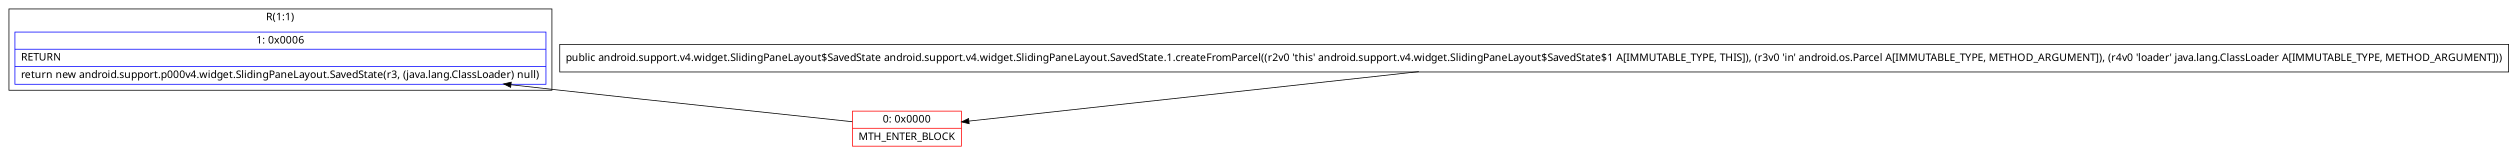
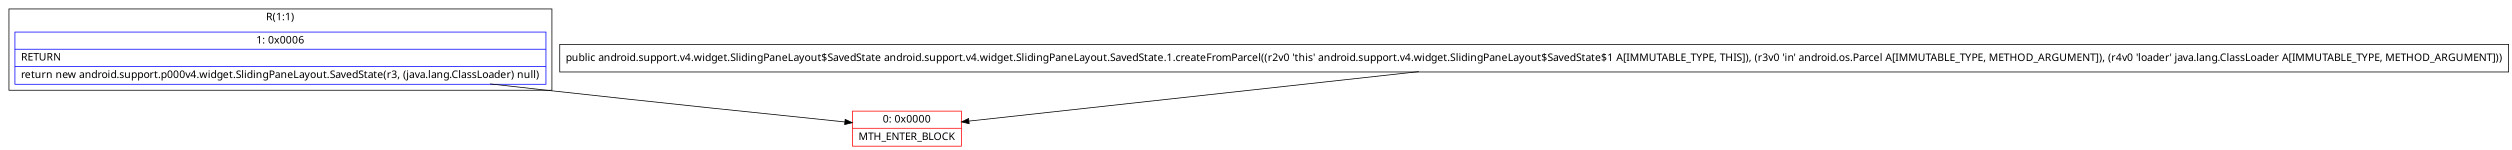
(682, 103) -> (667, 103)
